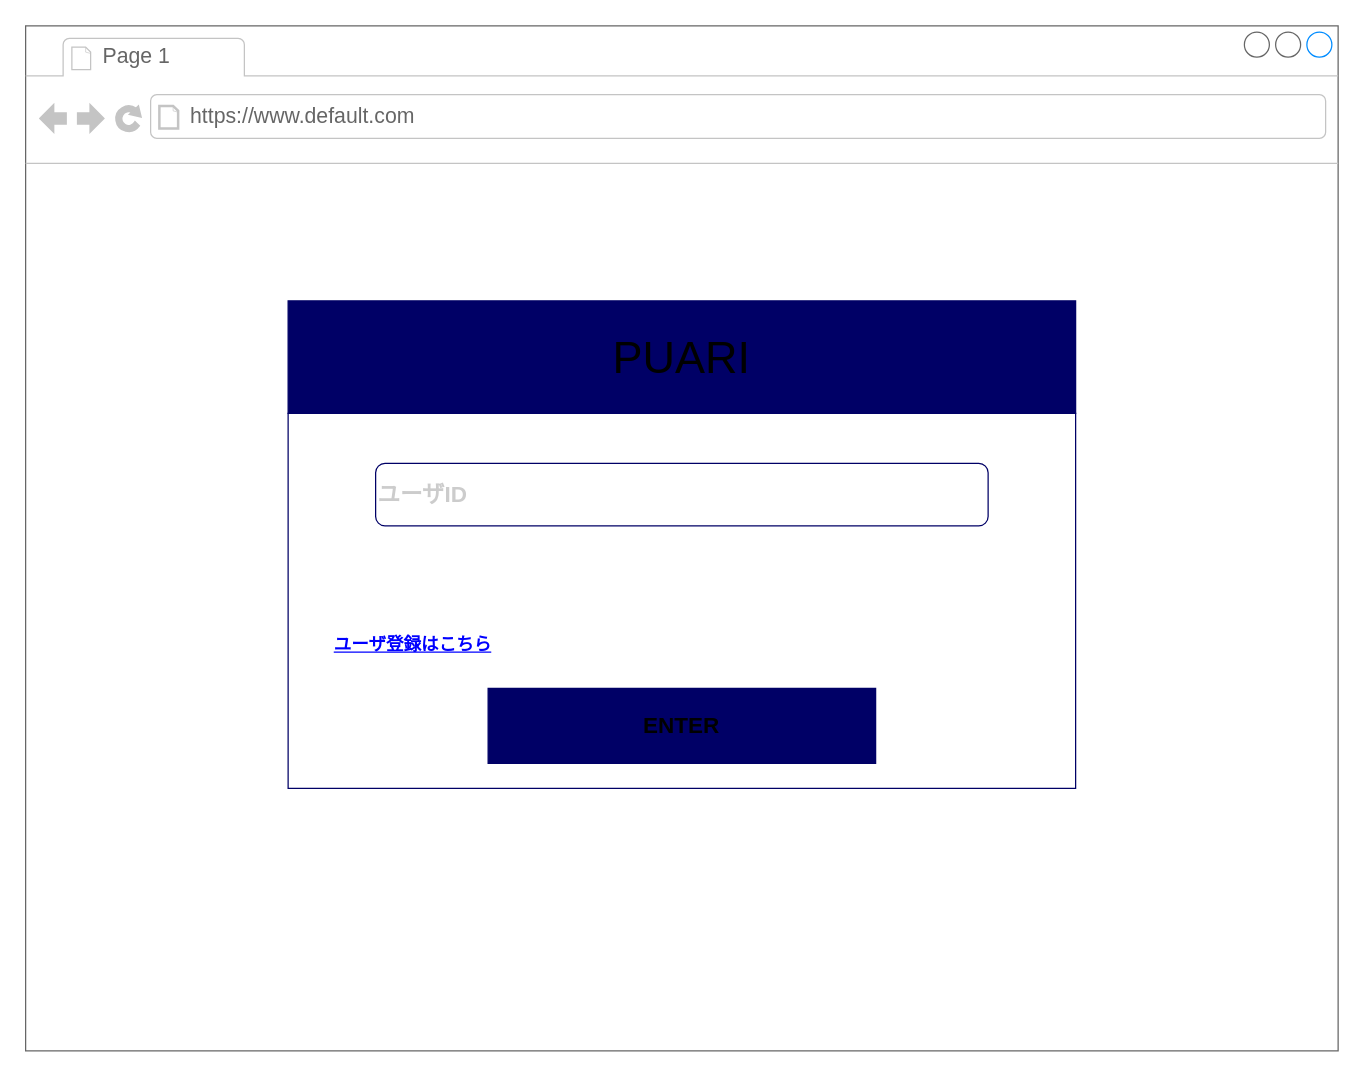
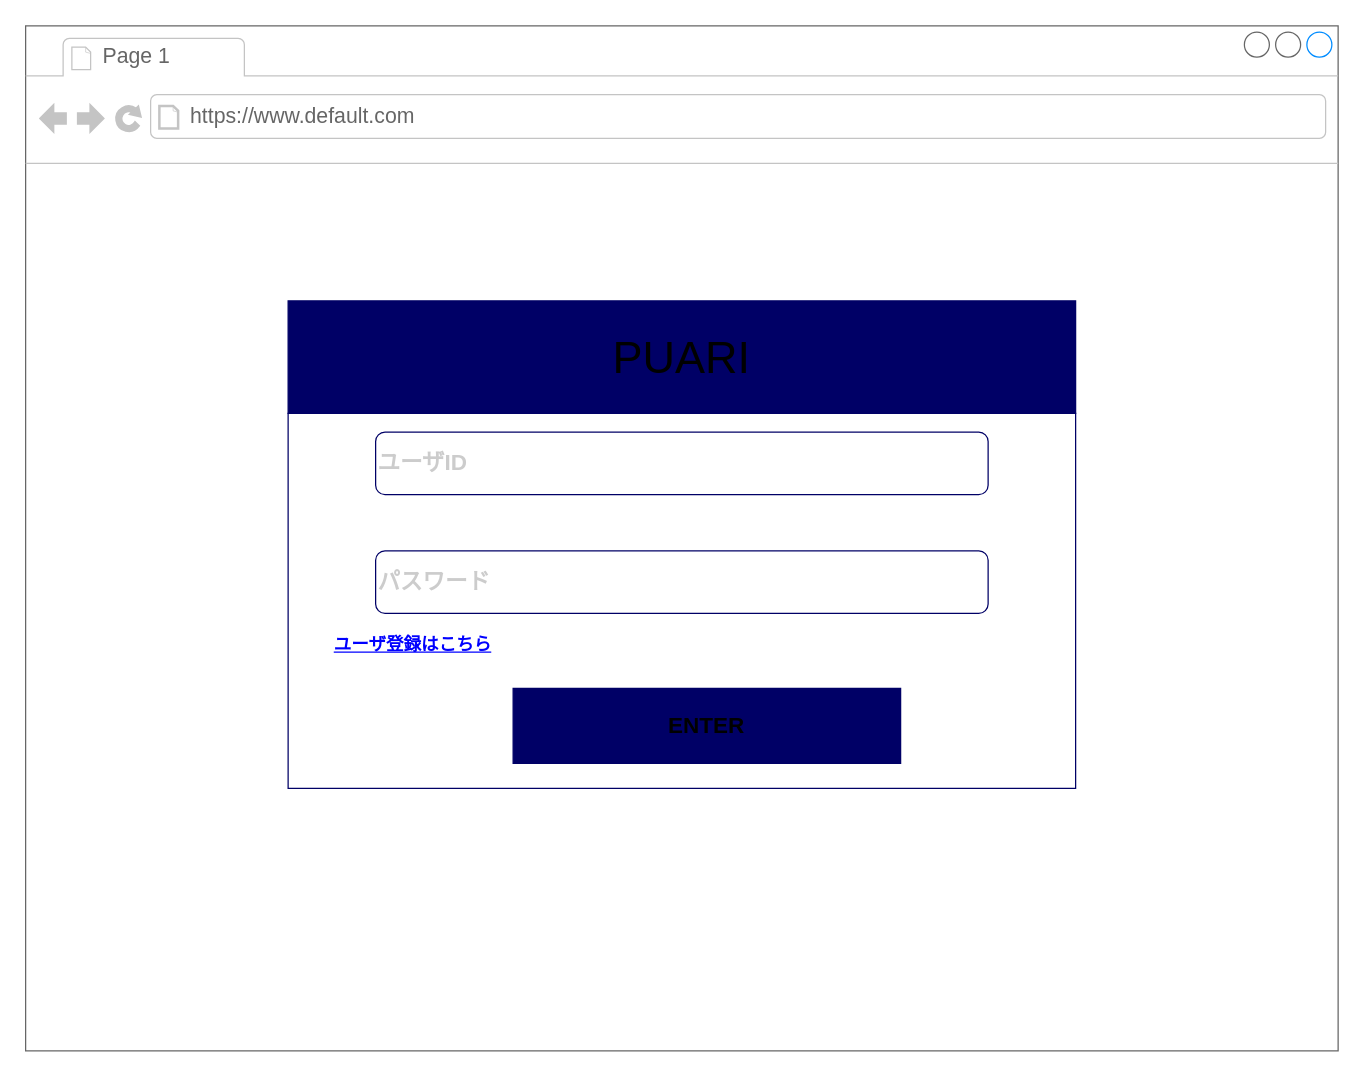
(682, 494) -> (682, 463)
none -> (682, 582)
(682, 726) -> (707, 726)
